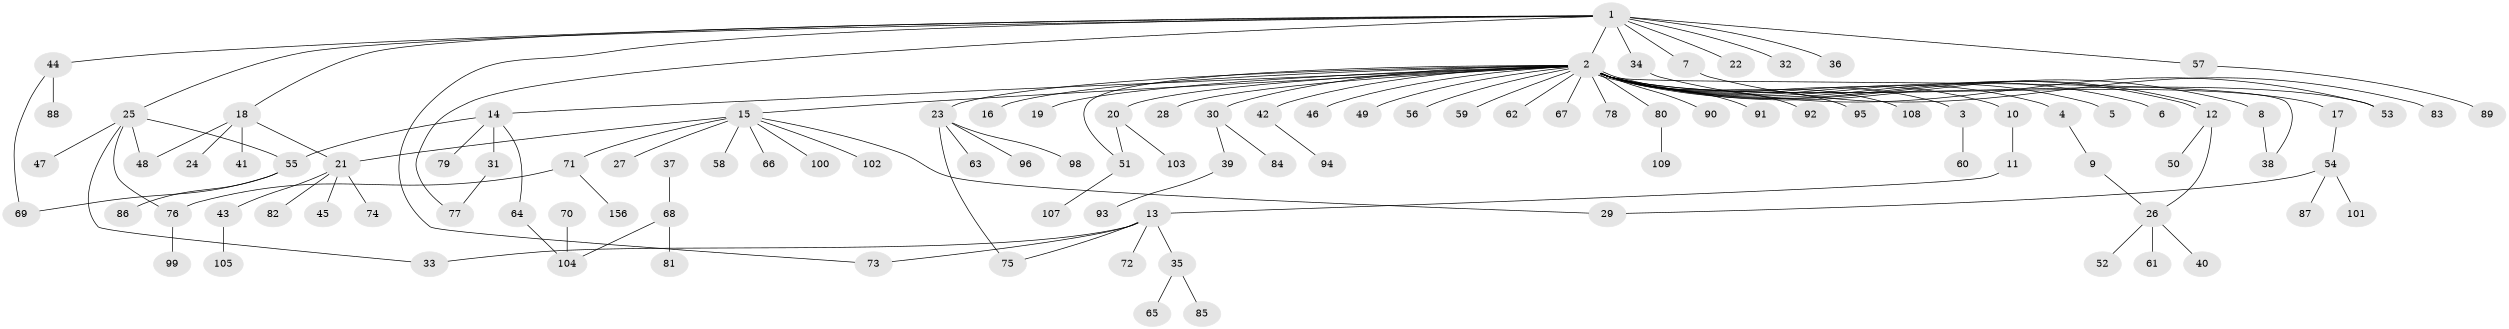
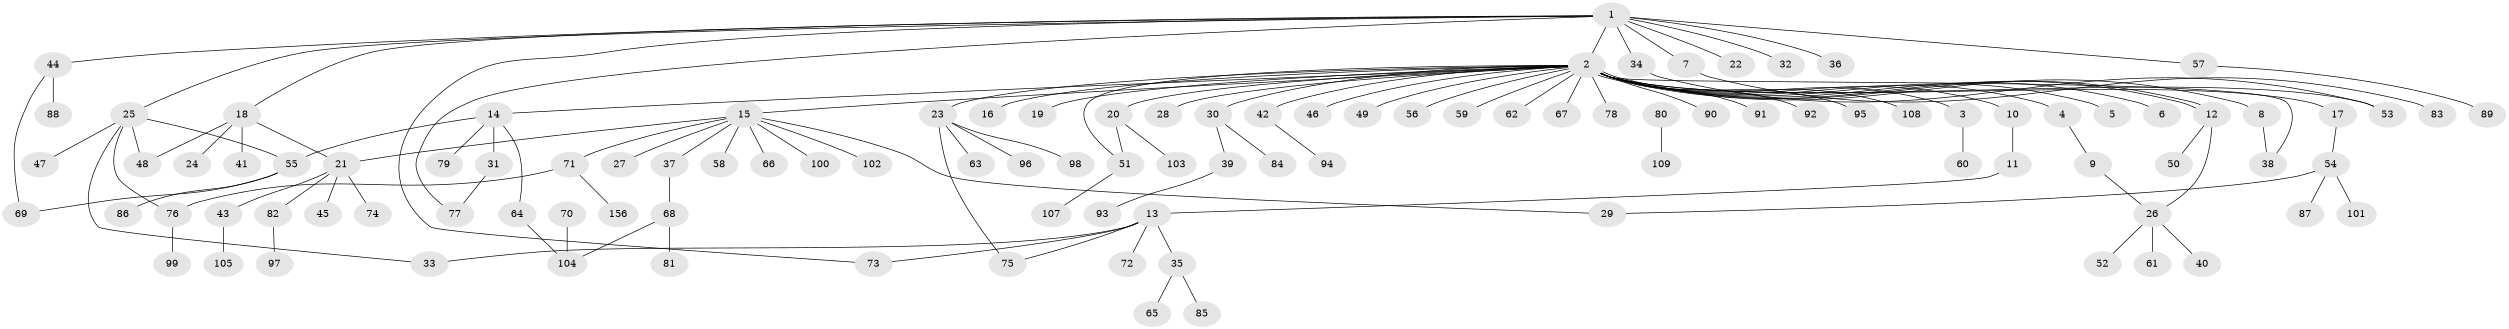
(1624, 90) -> none
none -> (707, 140)
none -> (275, 264)
